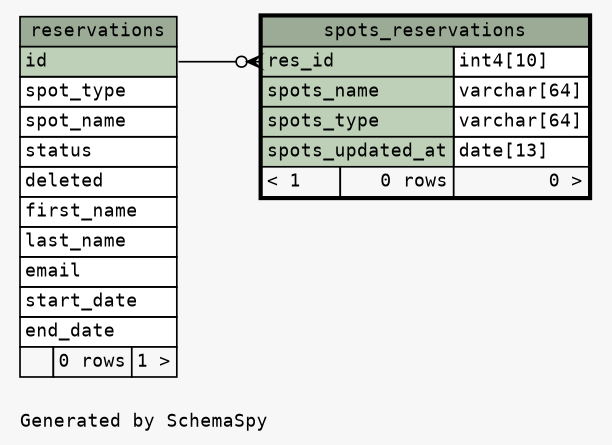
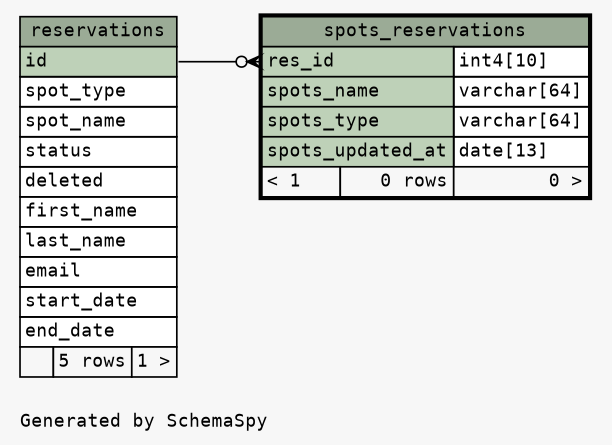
(93, 361) -> (93, 361)
